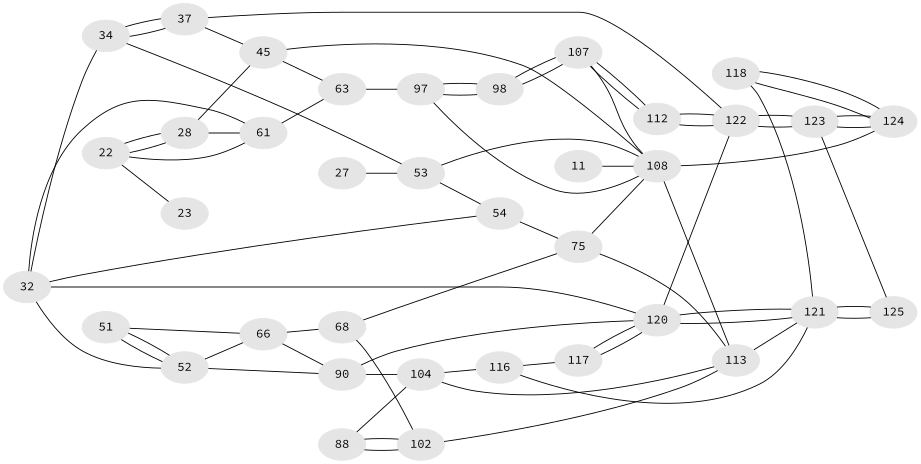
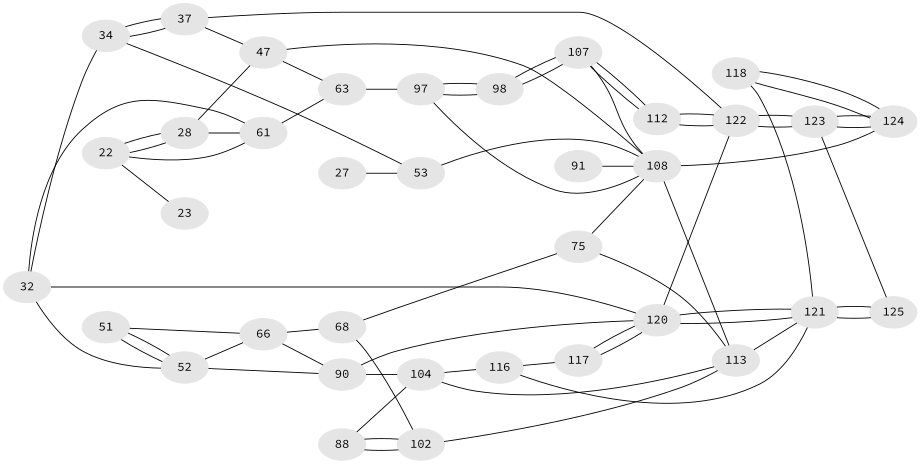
(263, 52) -> (263, 52)
(578, 166) -> (578, 166)
(500, 214) -> none
